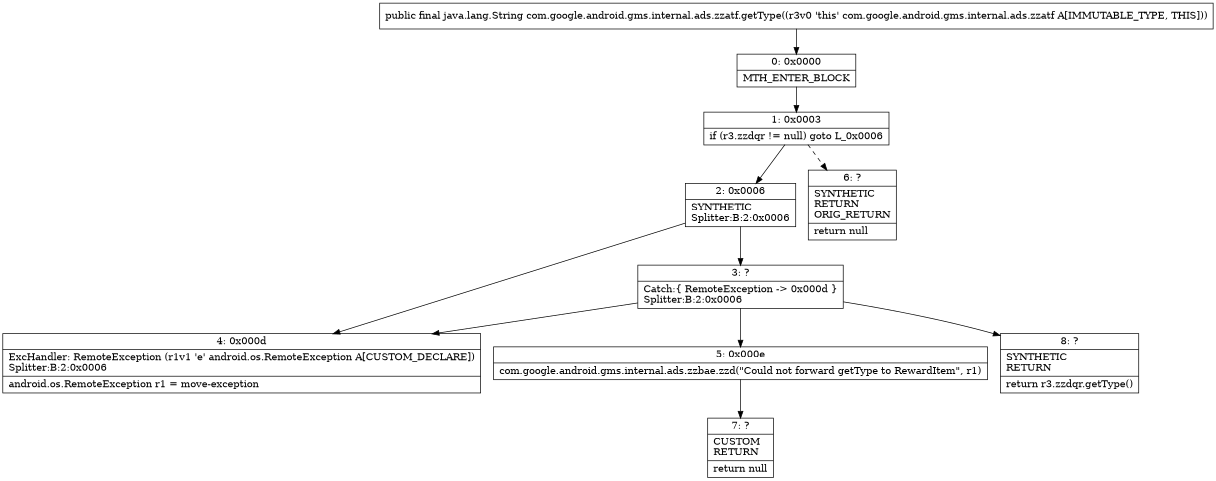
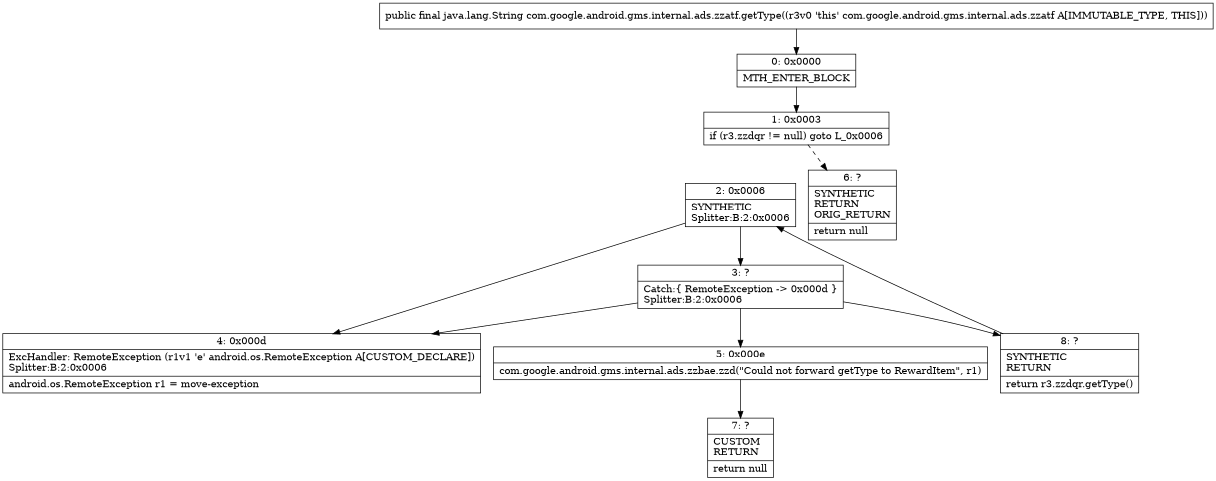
(773, 161) -> (892, 284)
